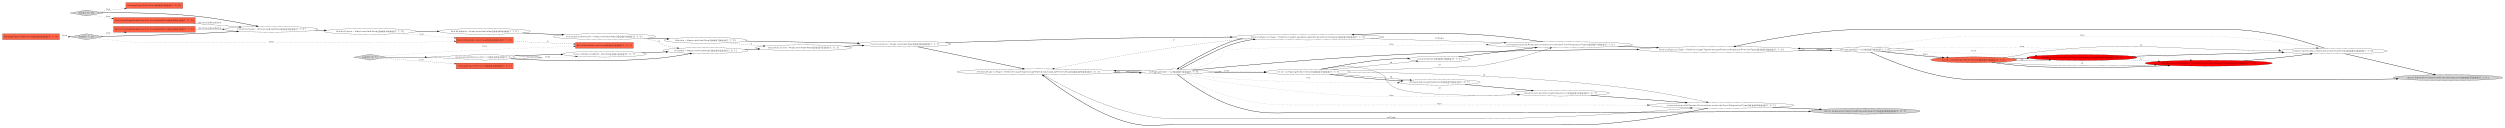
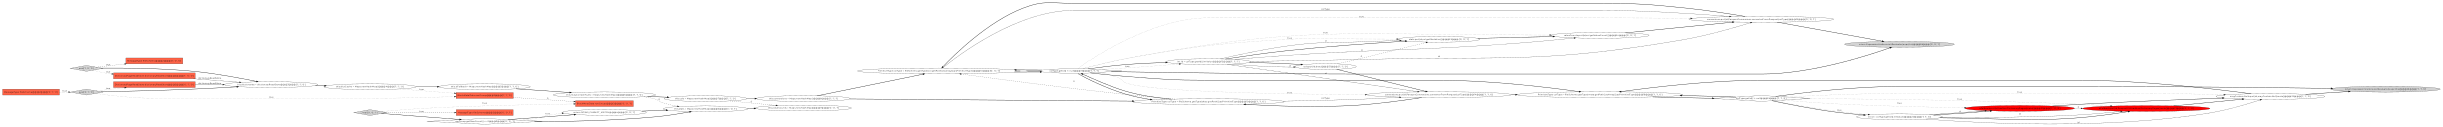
(853, 46) -> none
none -> (1382, 53)
(1974, 60) -> (1899, 117)
